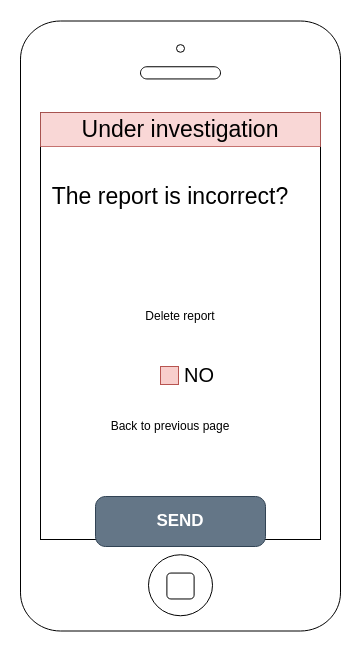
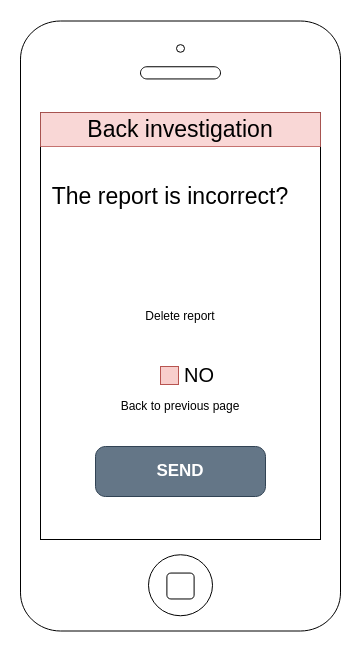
(181, 130) -> (181, 130)
(171, 427) -> (181, 407)
(181, 522) -> (181, 472)
